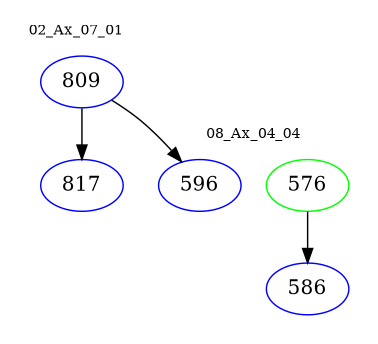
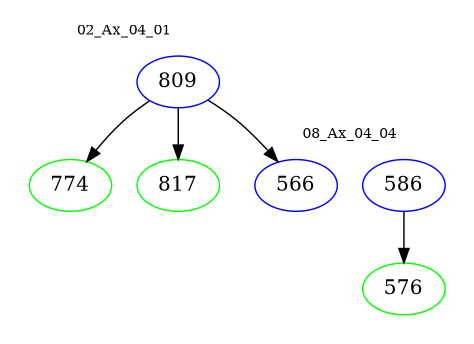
(76, 31) -> (124, 31)
none -> (70, 185)
(82, 185) -> (178, 185)
(200, 185) -> (296, 185)
(308, 230) -> (404, 230)
